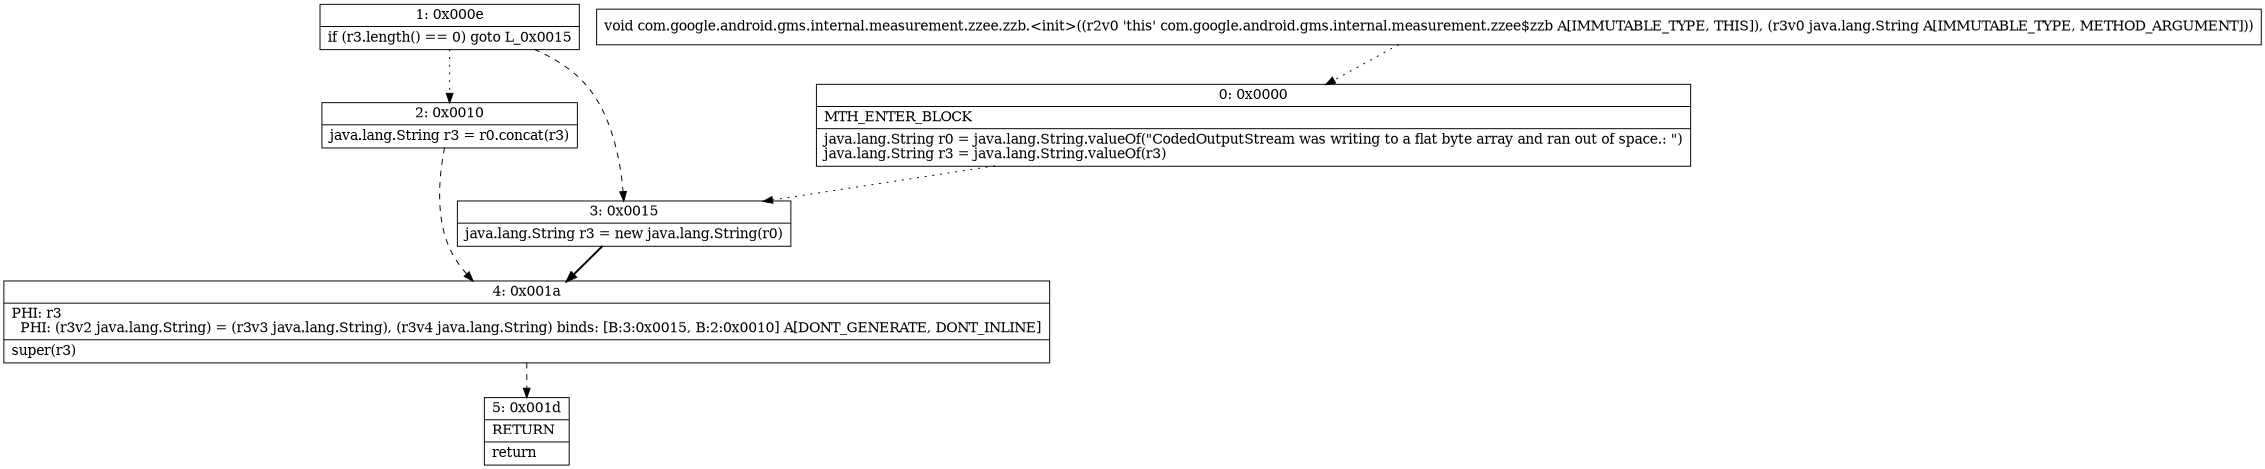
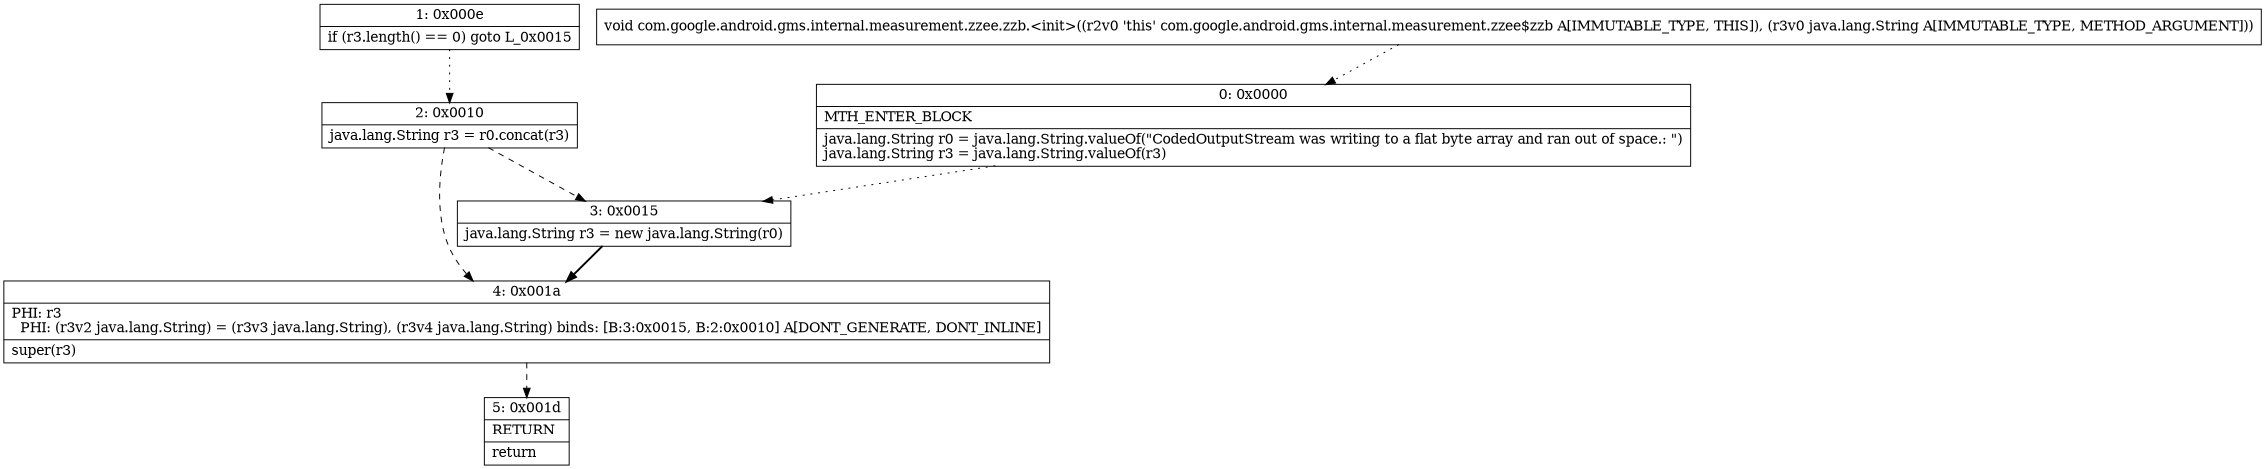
(600, 106) -> (533, 172)
